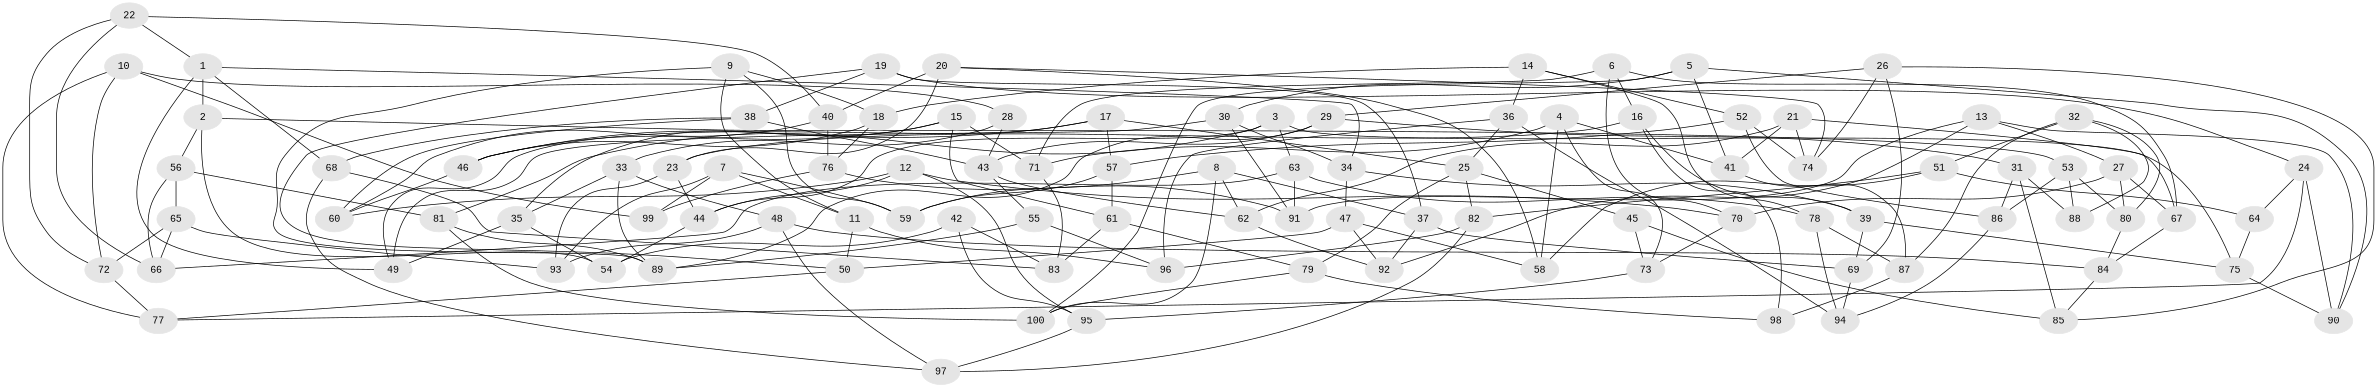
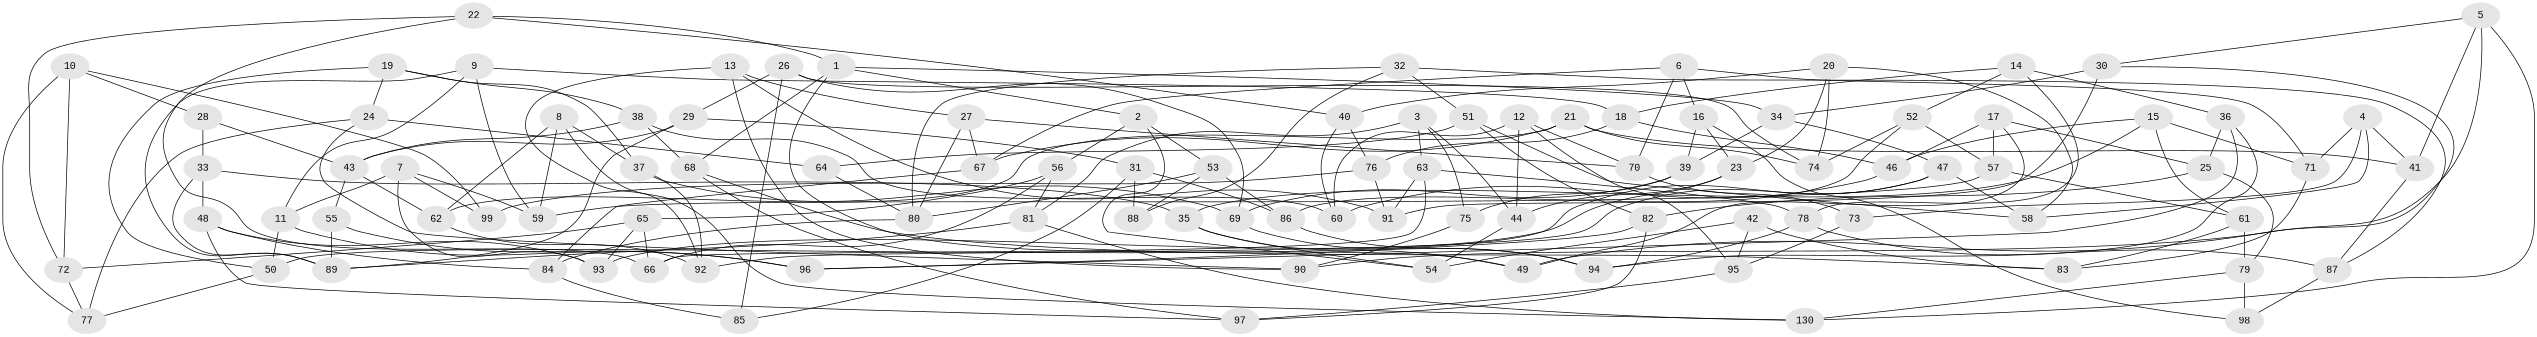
(1632, 219) -> none
(2245, 245) -> (868, 194)
(1036, 321) -> (1805, 321)
